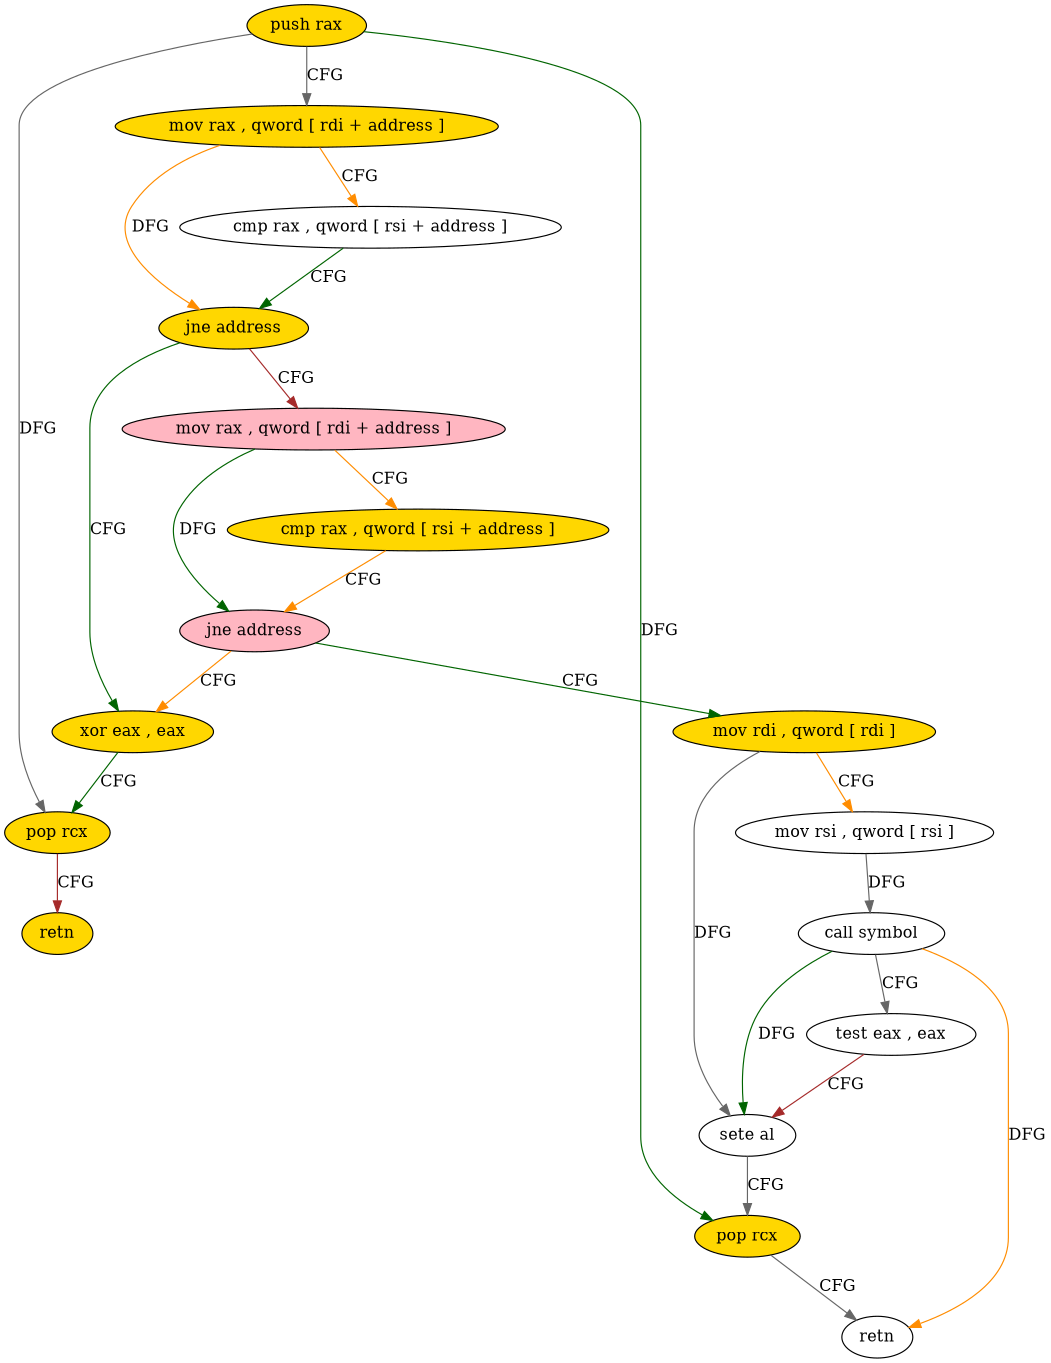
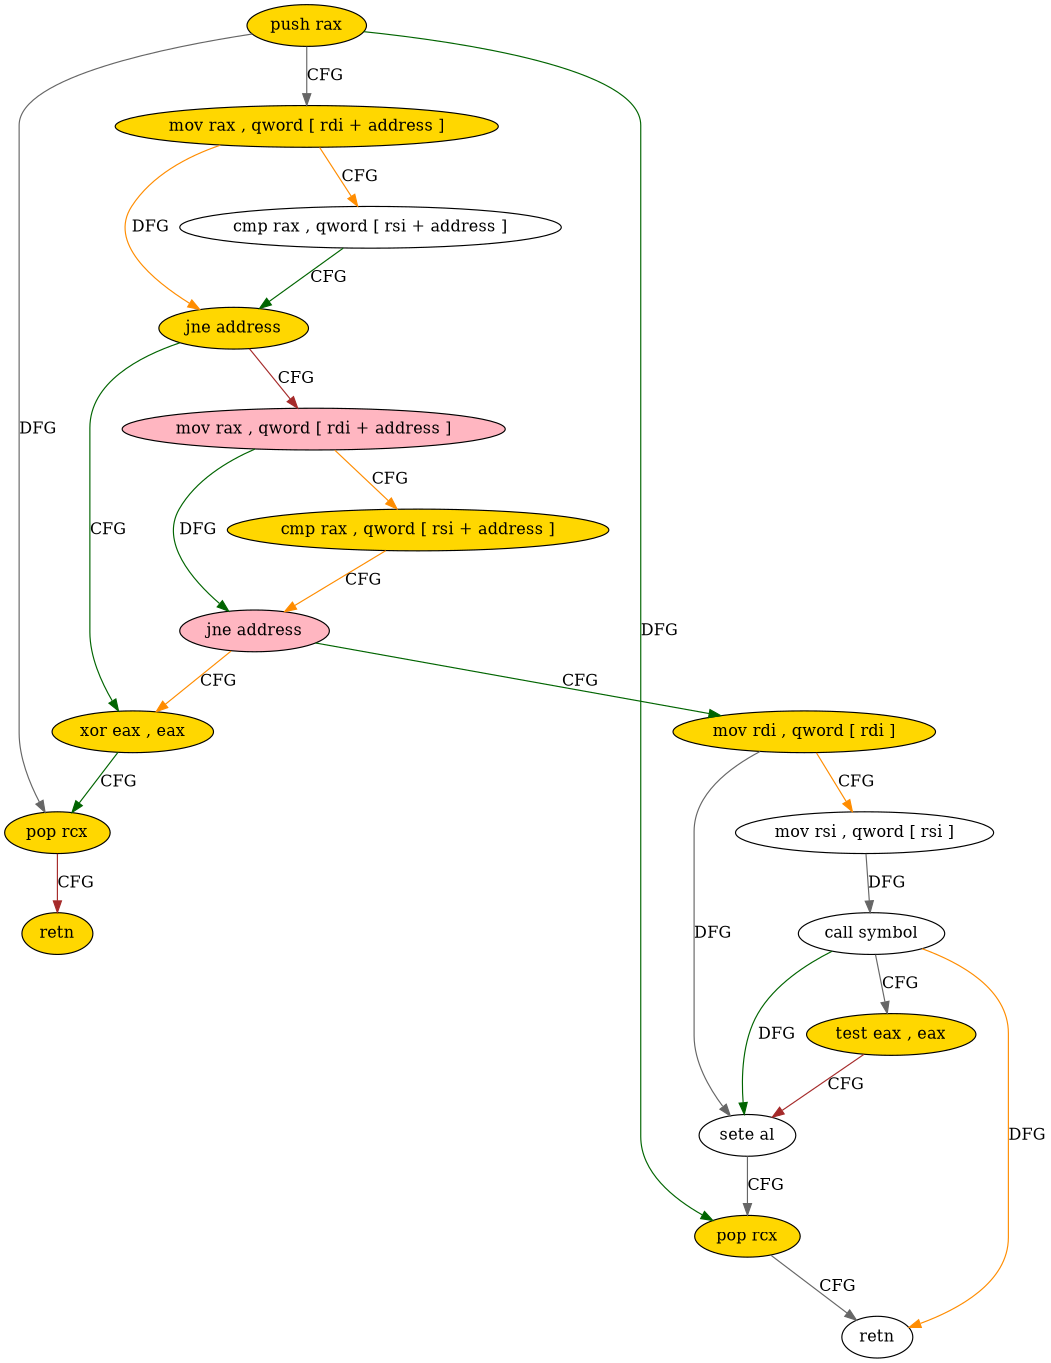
(891, 1034) -> (891, 1034)
